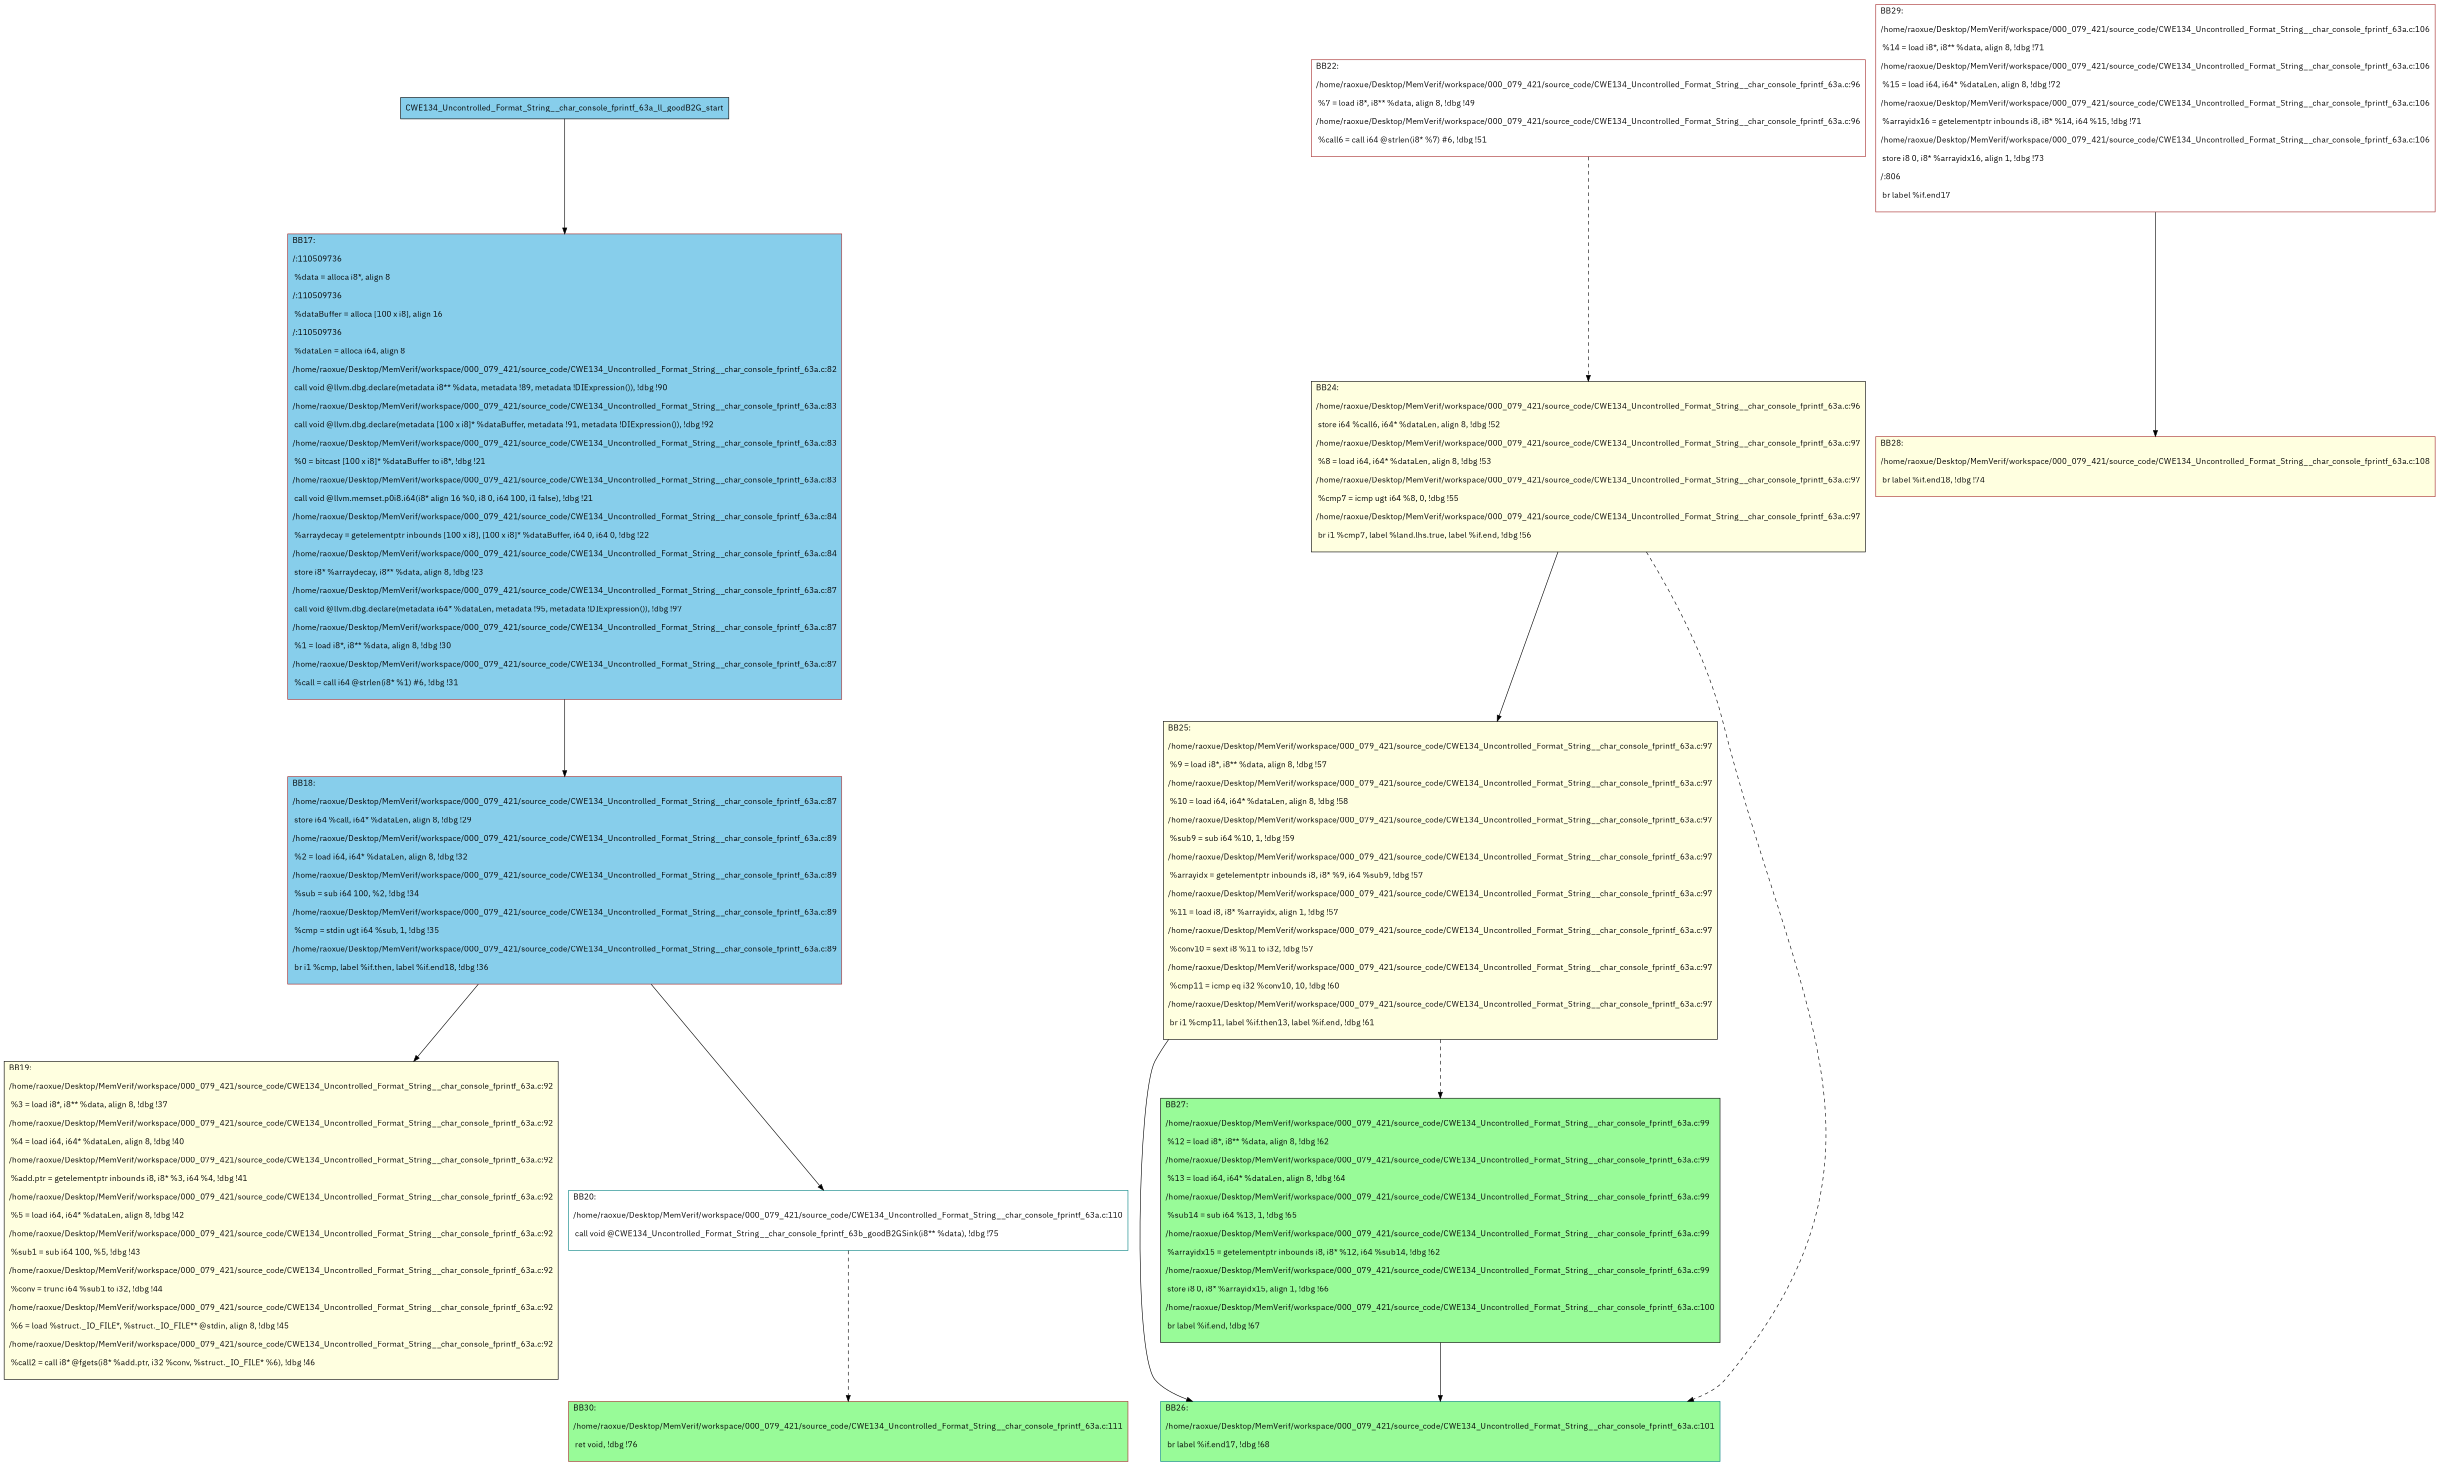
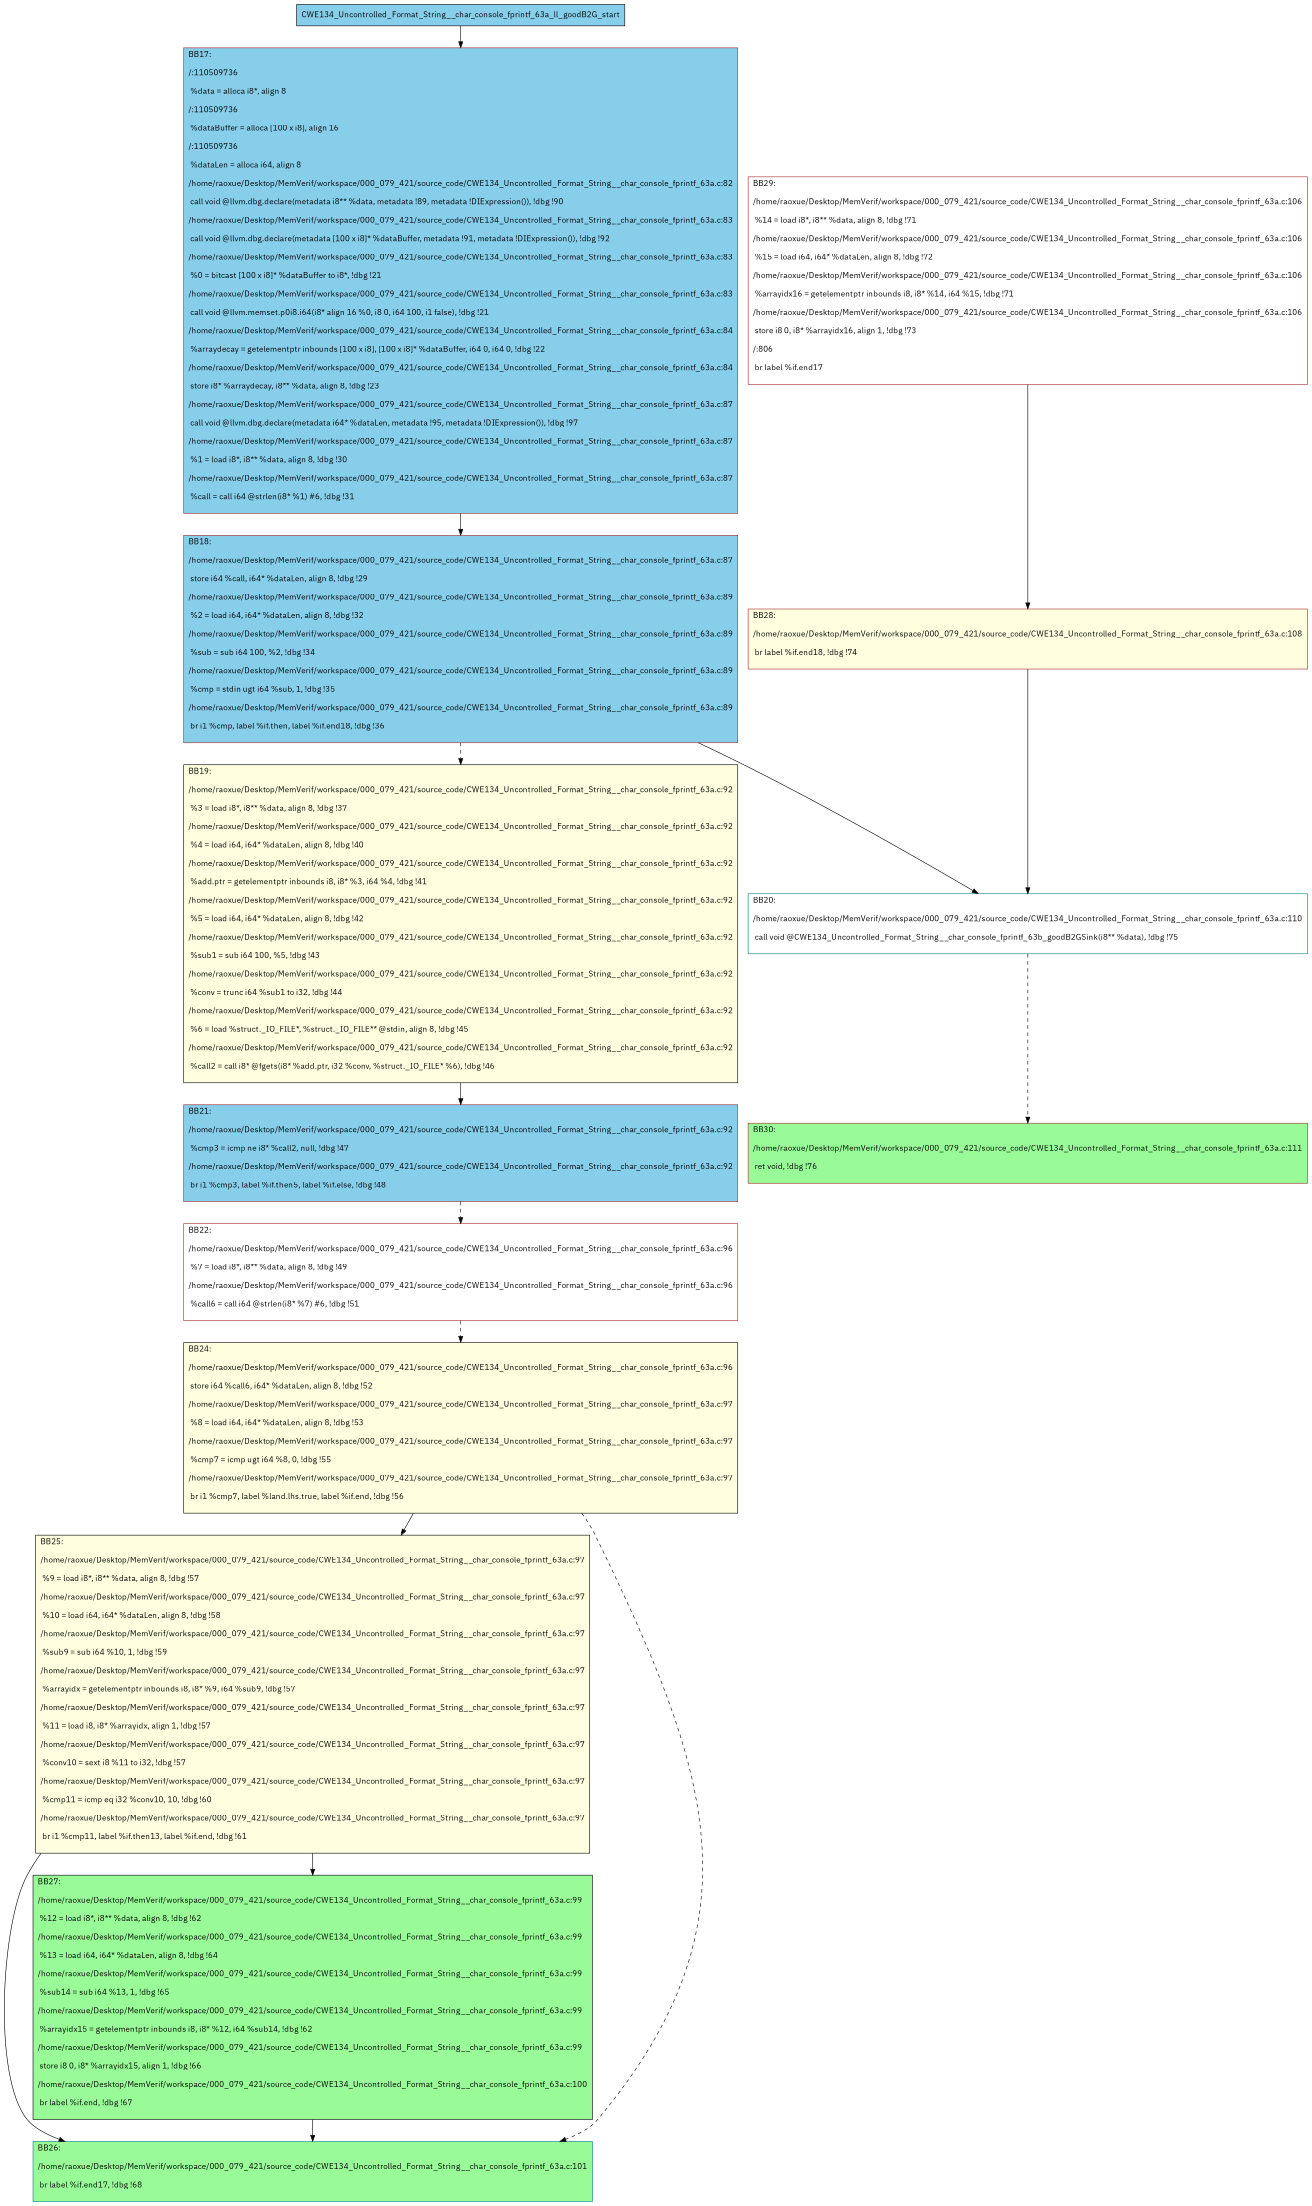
none -> (1028, 778)
(448, 1020) -> (461, 751)
(1440, 1066) -> (313, 1861)
none -> (461, 1153)
